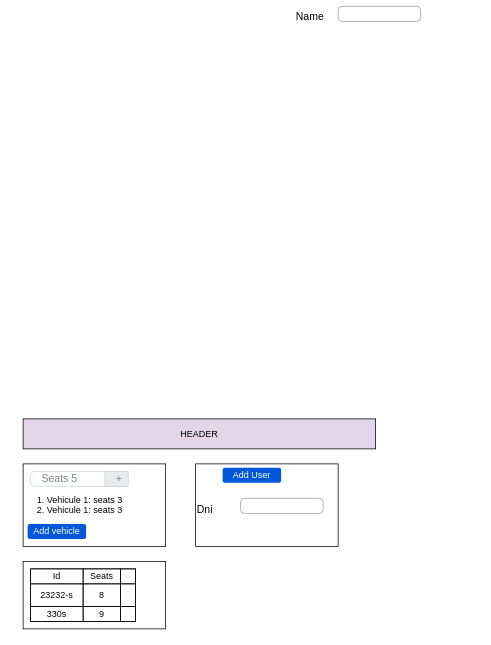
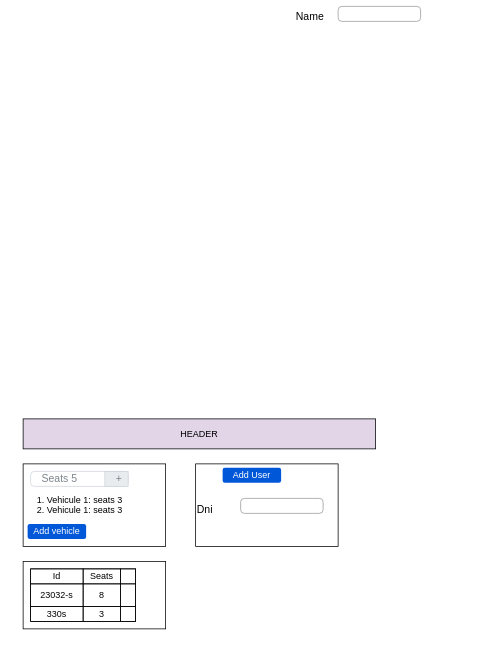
(57, 595) -> (57, 595)
(102, 614) -> (102, 614)
